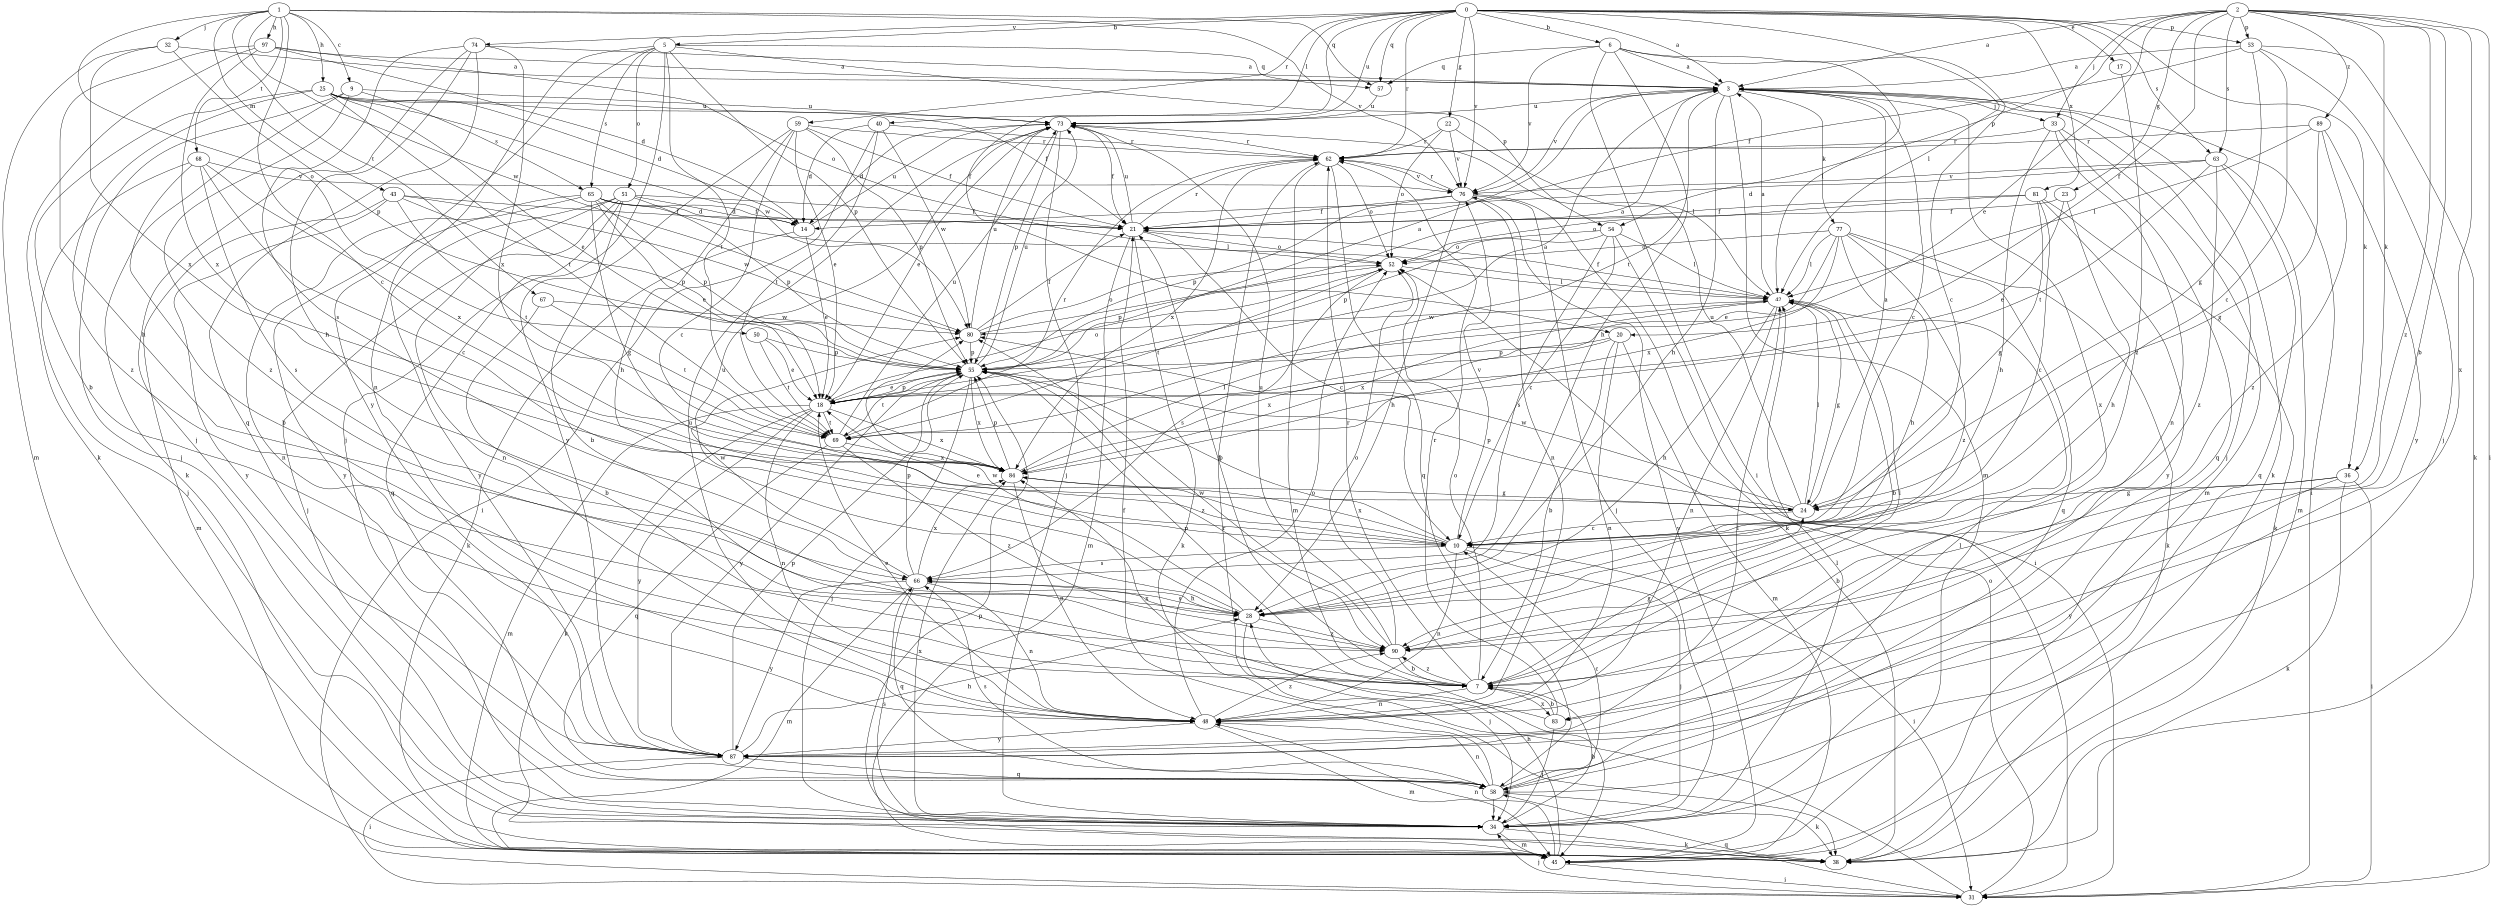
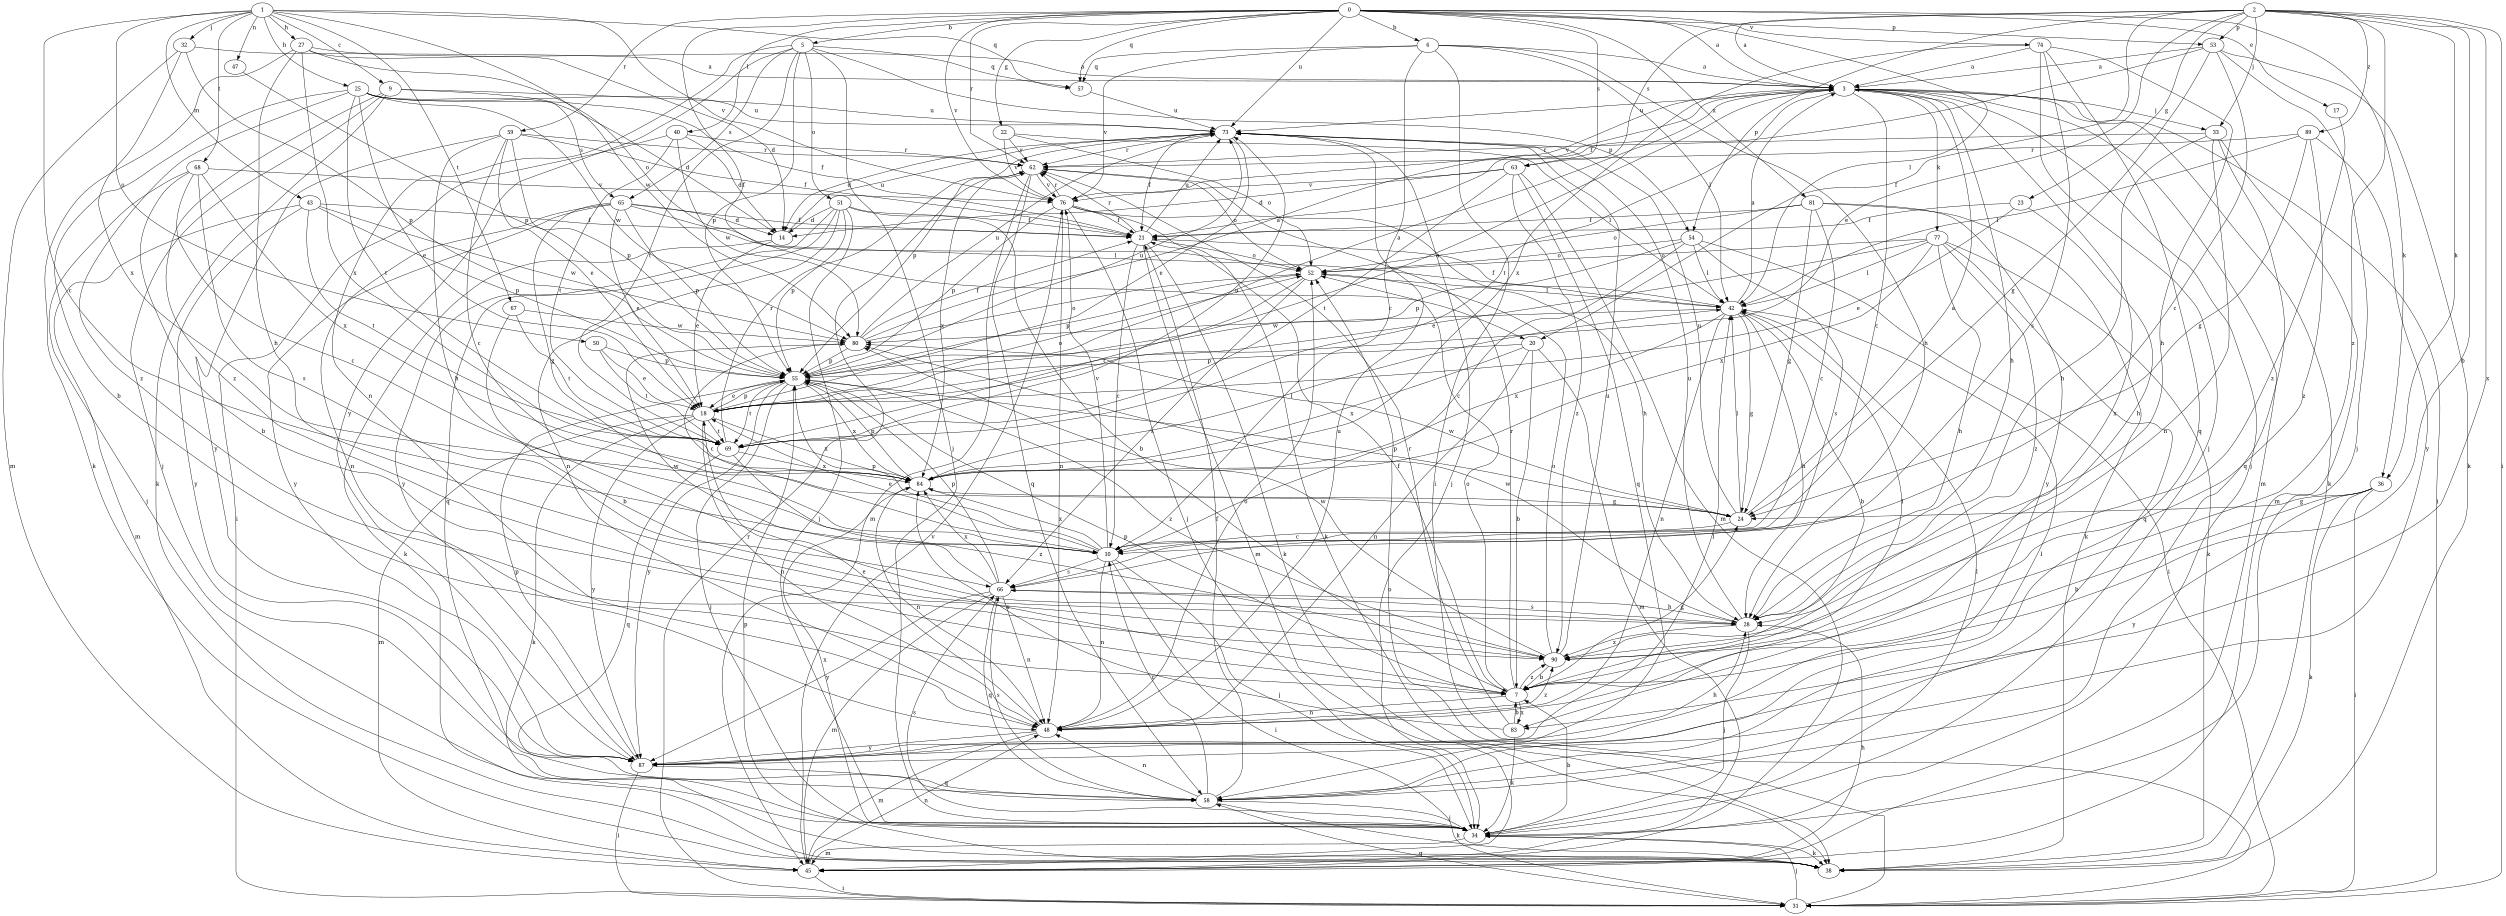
(265, 45) -> (301, 45)
none -> (235, 67)
none -> (848, 497)
(1543, 775) -> (1513, 783)
